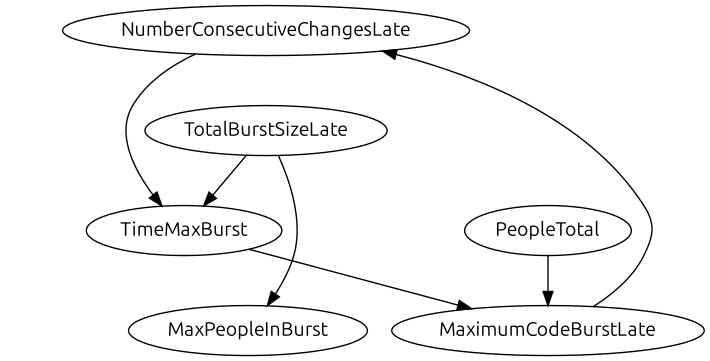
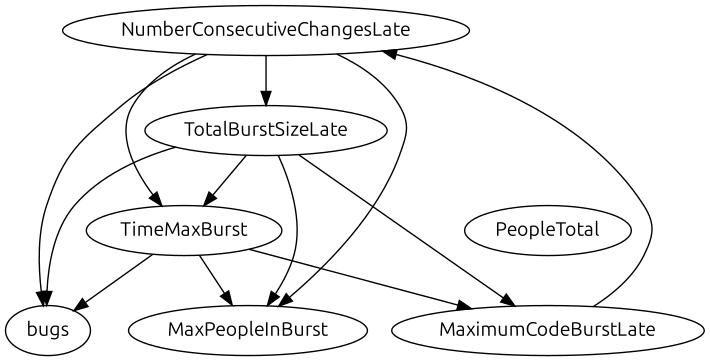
none -> (266, 74)
none -> (390, 177)
(548, 274) -> (401, 226)
none -> (212, 275)
none -> (48, 331)
